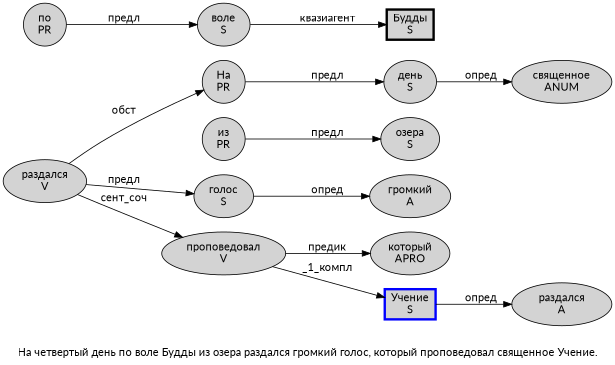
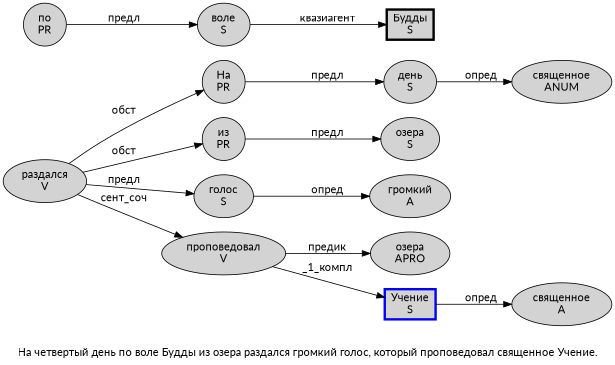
none -> (139, 159)
(410, 253) -> (410, 253)
(562, 304) -> (562, 304)
